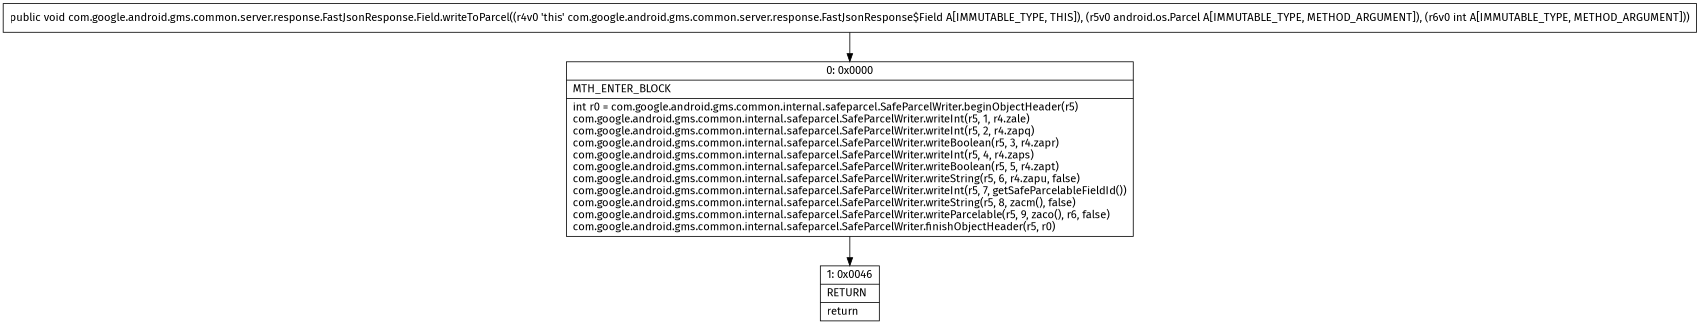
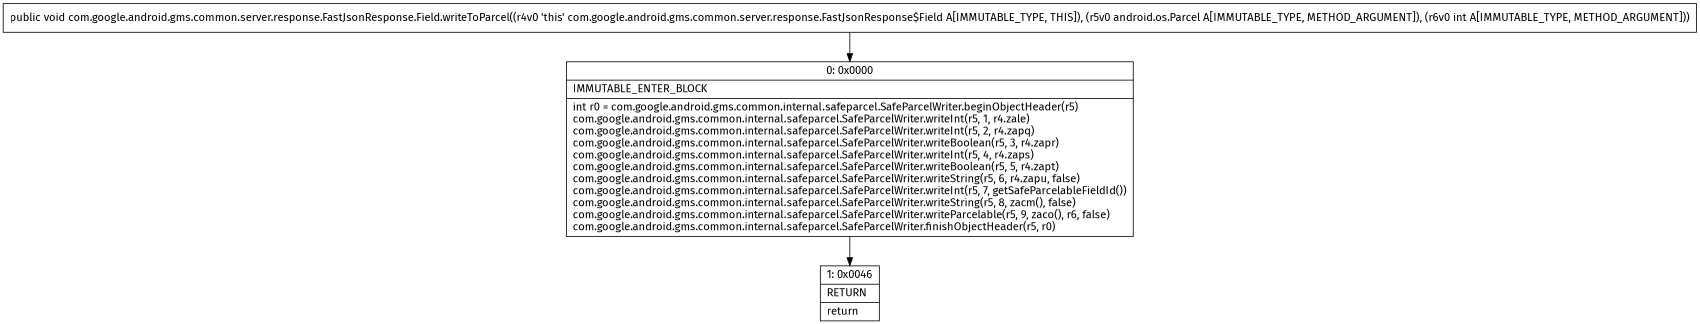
(622, 89) -> (640, 89)
